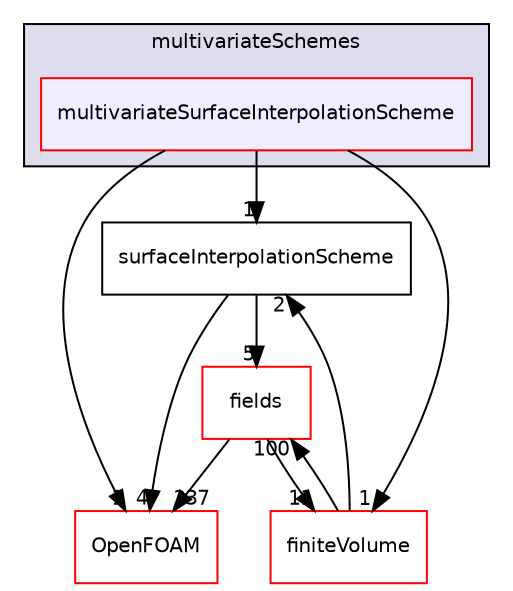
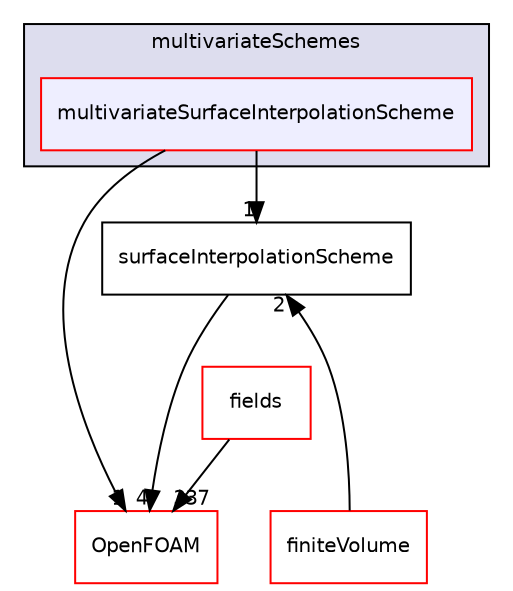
(447, 308) -> none
(257, 321) -> none
(284, 467) -> none
(321, 483) -> none
